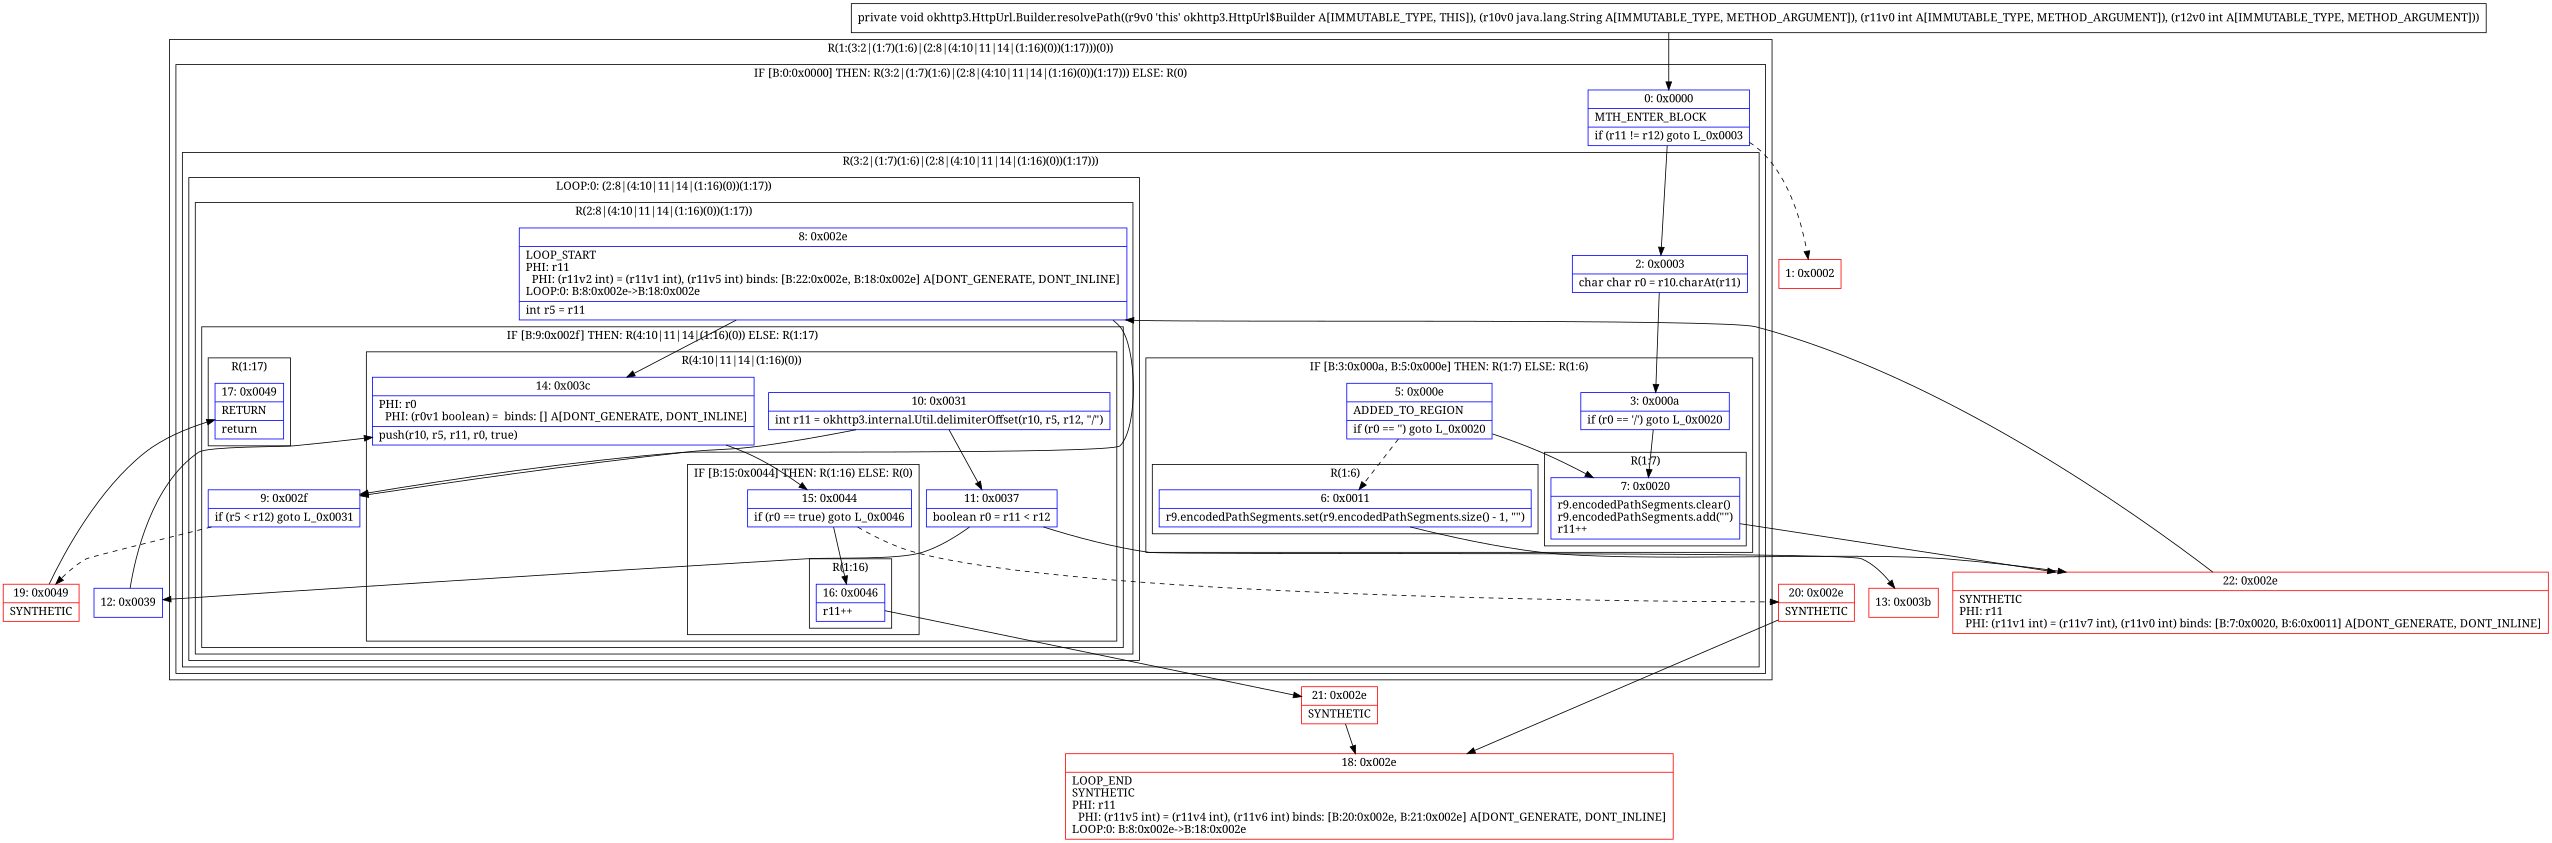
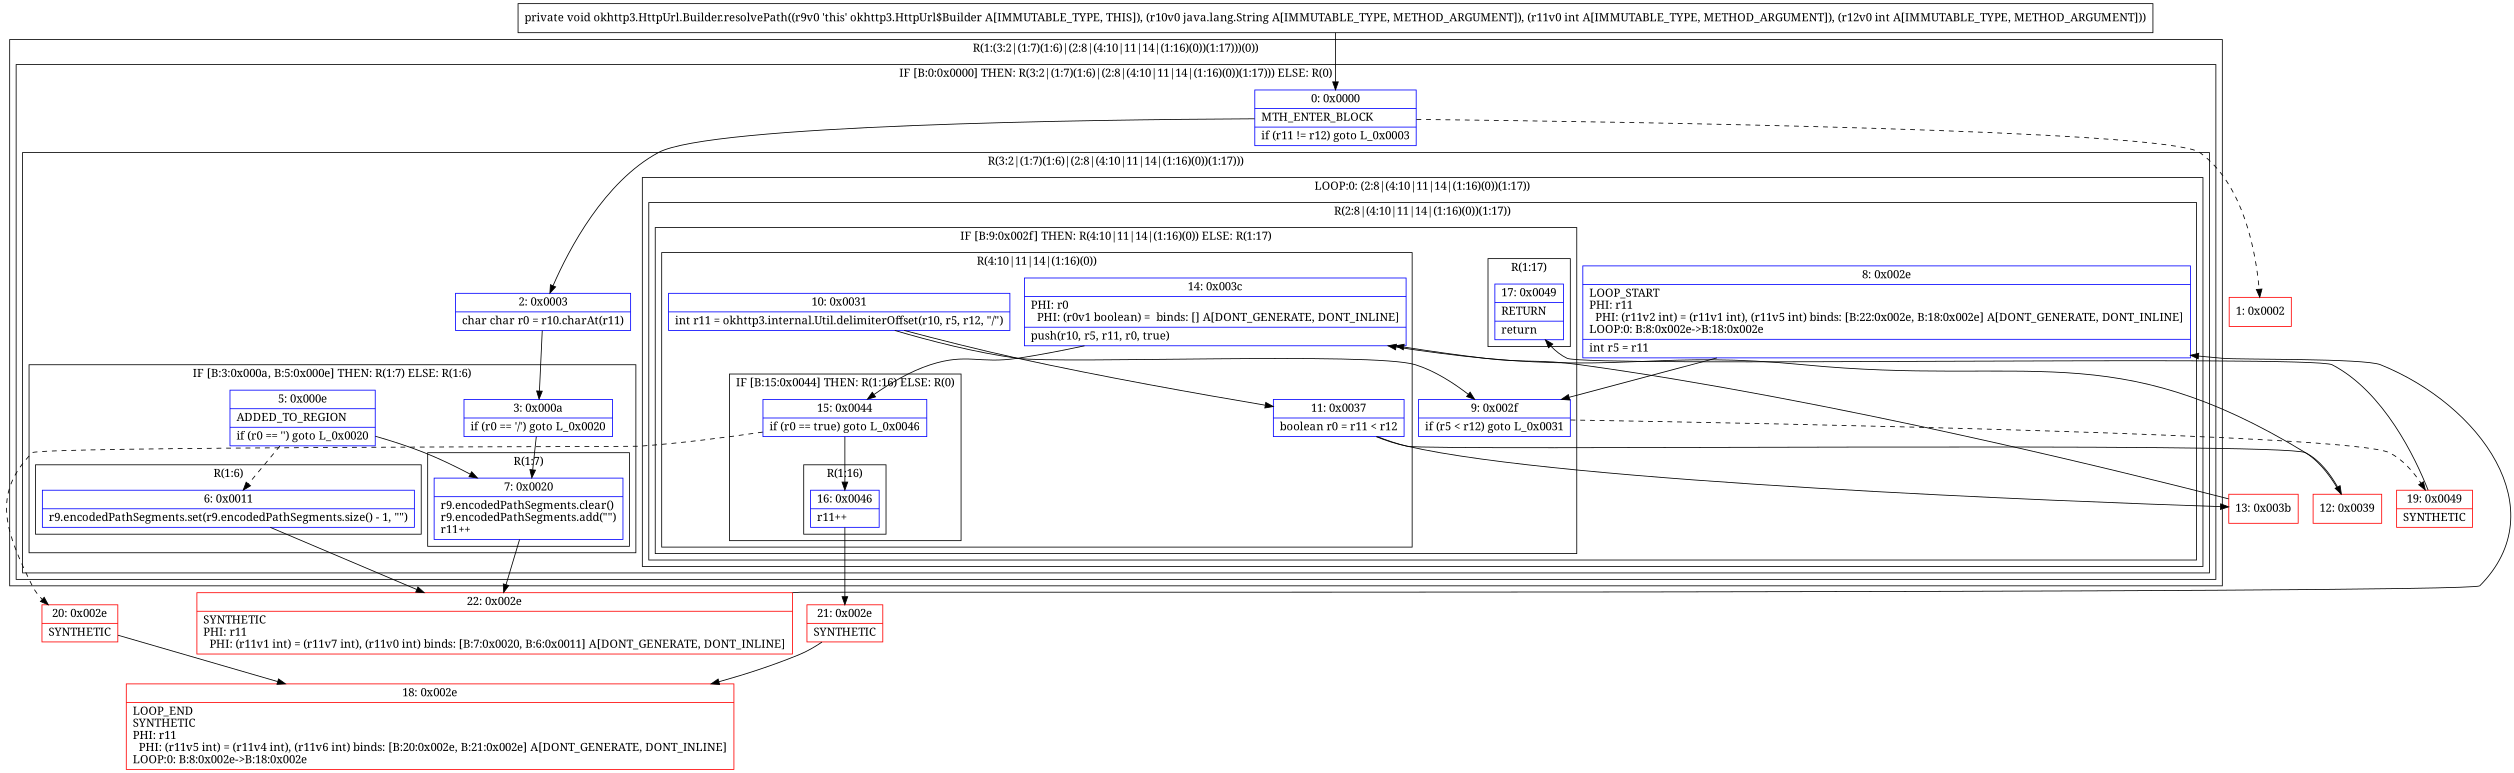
(685, 347) -> (1819, 406)
(128, 603) -> (2347, 509)
